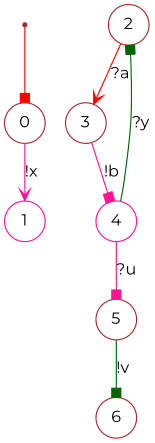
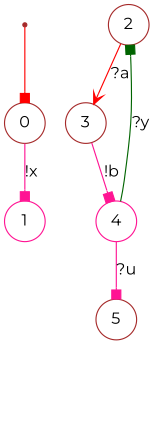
(25, 167) -> (25, 167)
(116, 418) -> none
